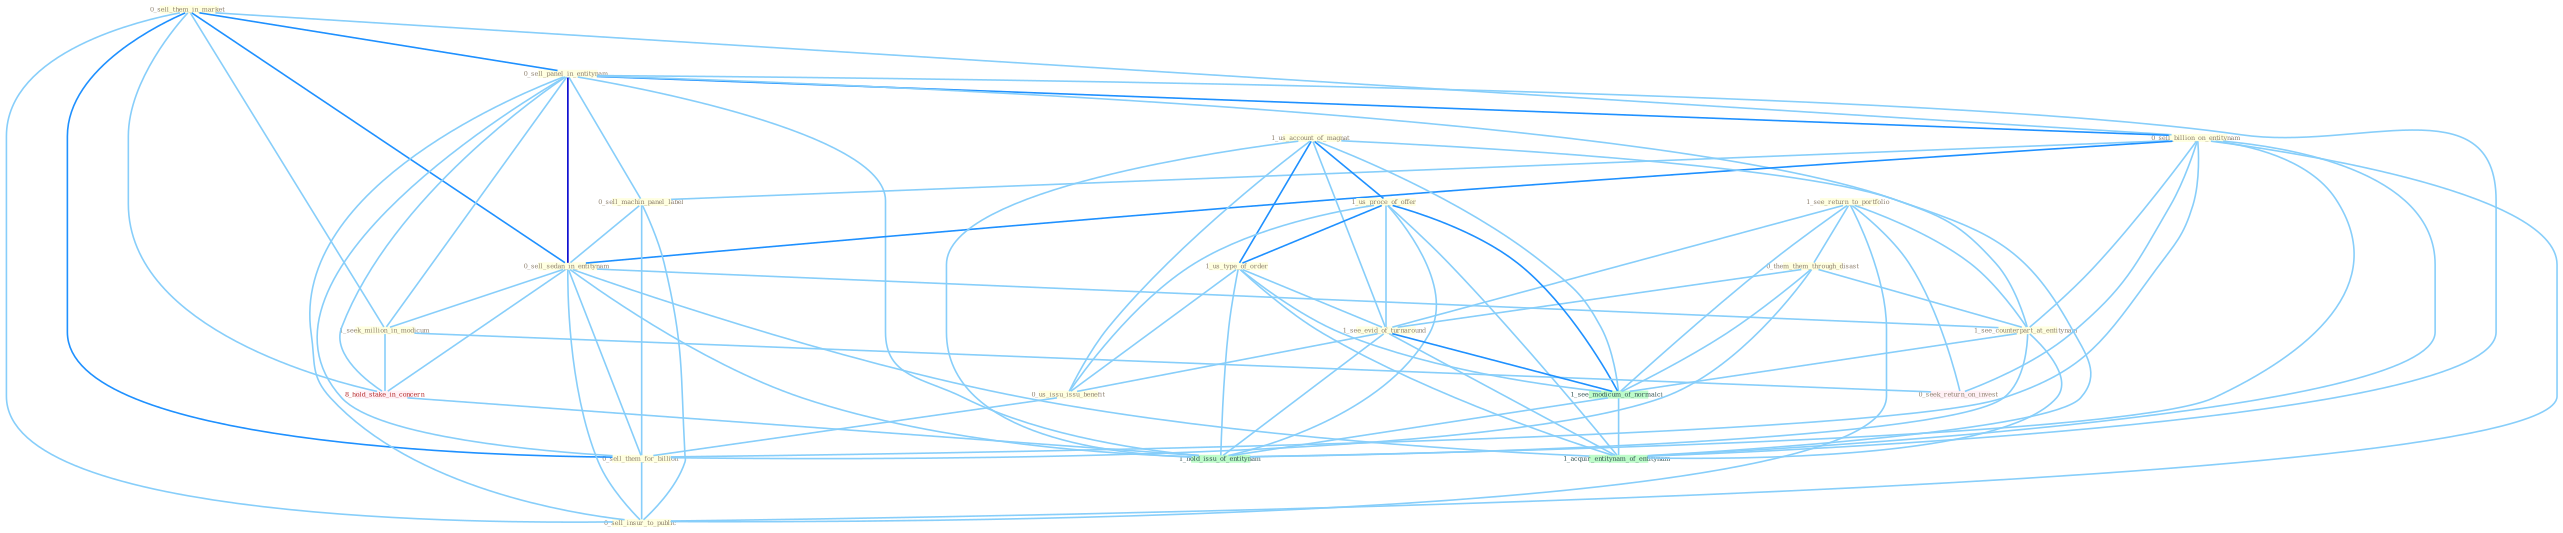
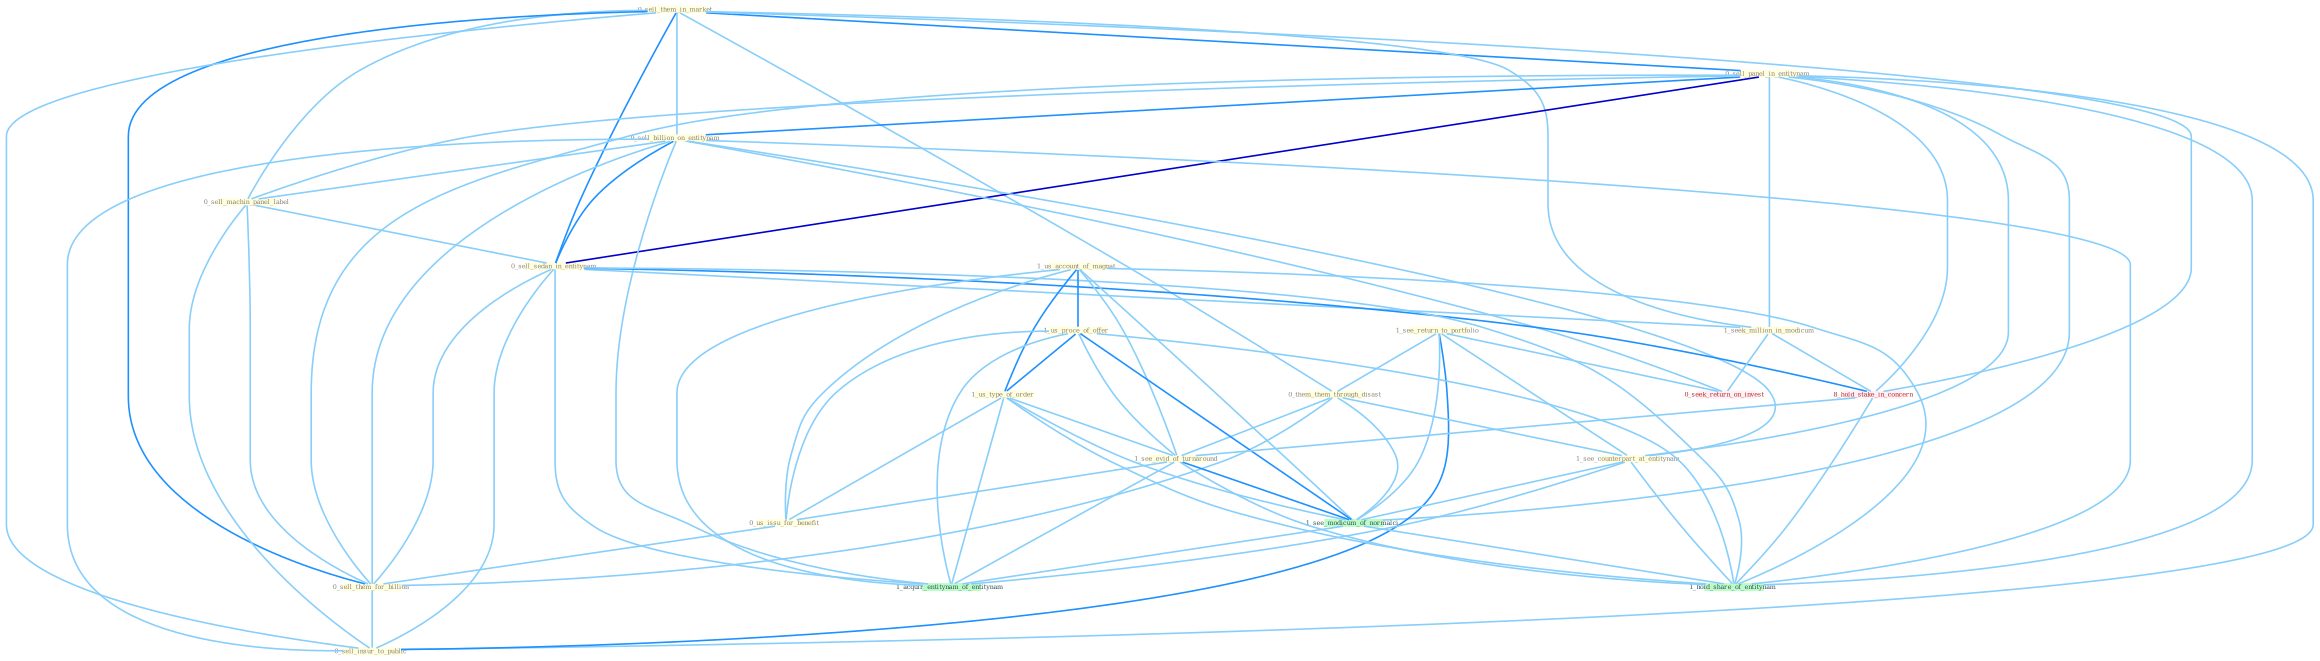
none -> (406, 49)
(2068, 117) -> (1970, 425)
none -> (959, 170)
(1618, 266) -> (1542, 425)
(1403, 303) -> none
(485, 324) -> (1229, 297)
(1068, 395) -> (786, 523)
(1960, 395) -> (1726, 395)
(1221, 459) -> (1734, 587)
(1567, 490) -> (1011, 616)
